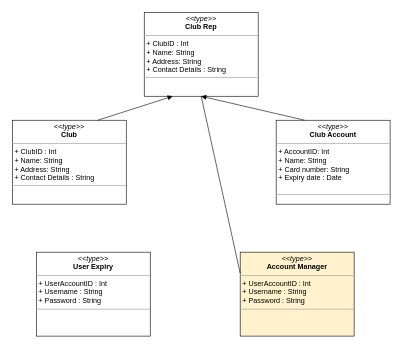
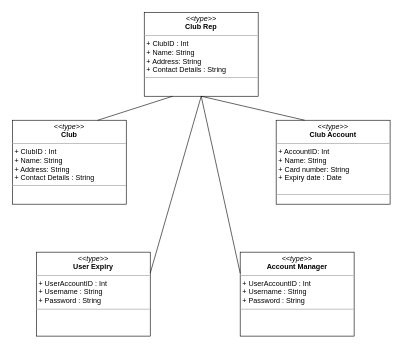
(167, 98) -> (169, 98)
(207, 98) -> (205, 97)
none -> (176, 186)
(297, 294) -> (297, 294)
